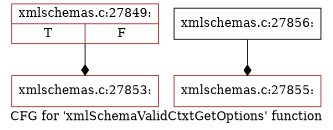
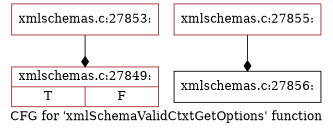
(248, 52) -> (248, 48)
(85, 54) -> (85, 46)
